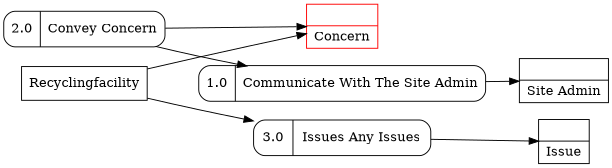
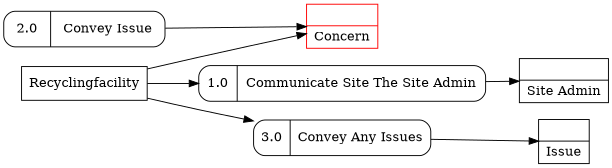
(103, 29) -> (108, 29)
(186, 54) -> (168, 83)
(360, 83) -> (361, 83)
(362, 137) -> (360, 137)
